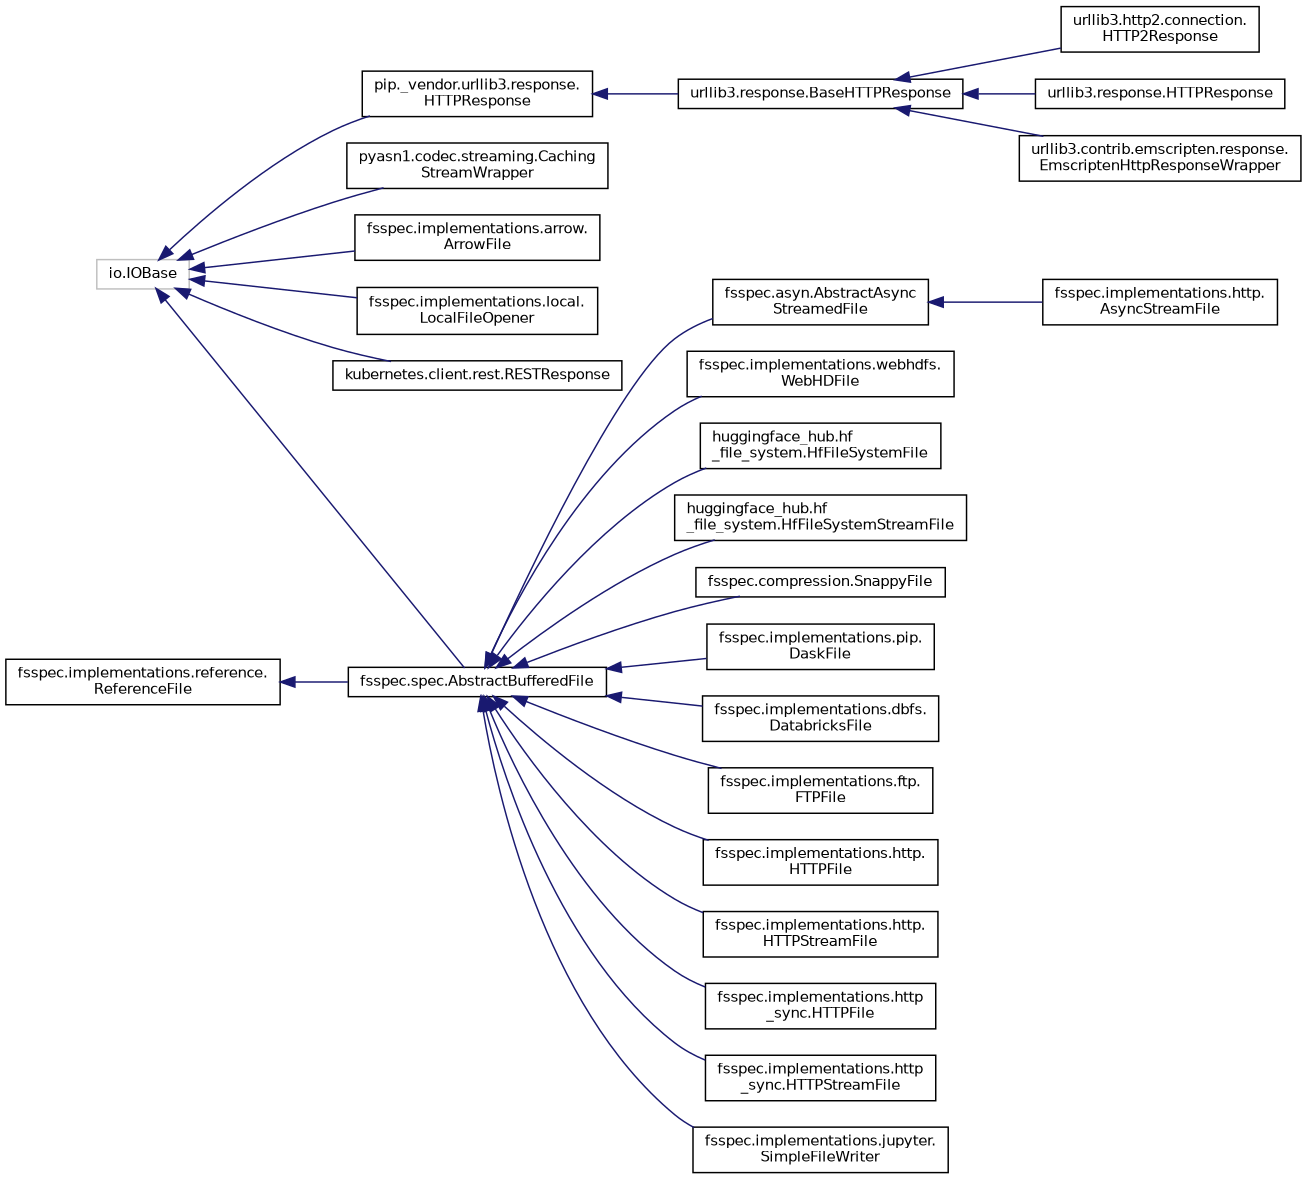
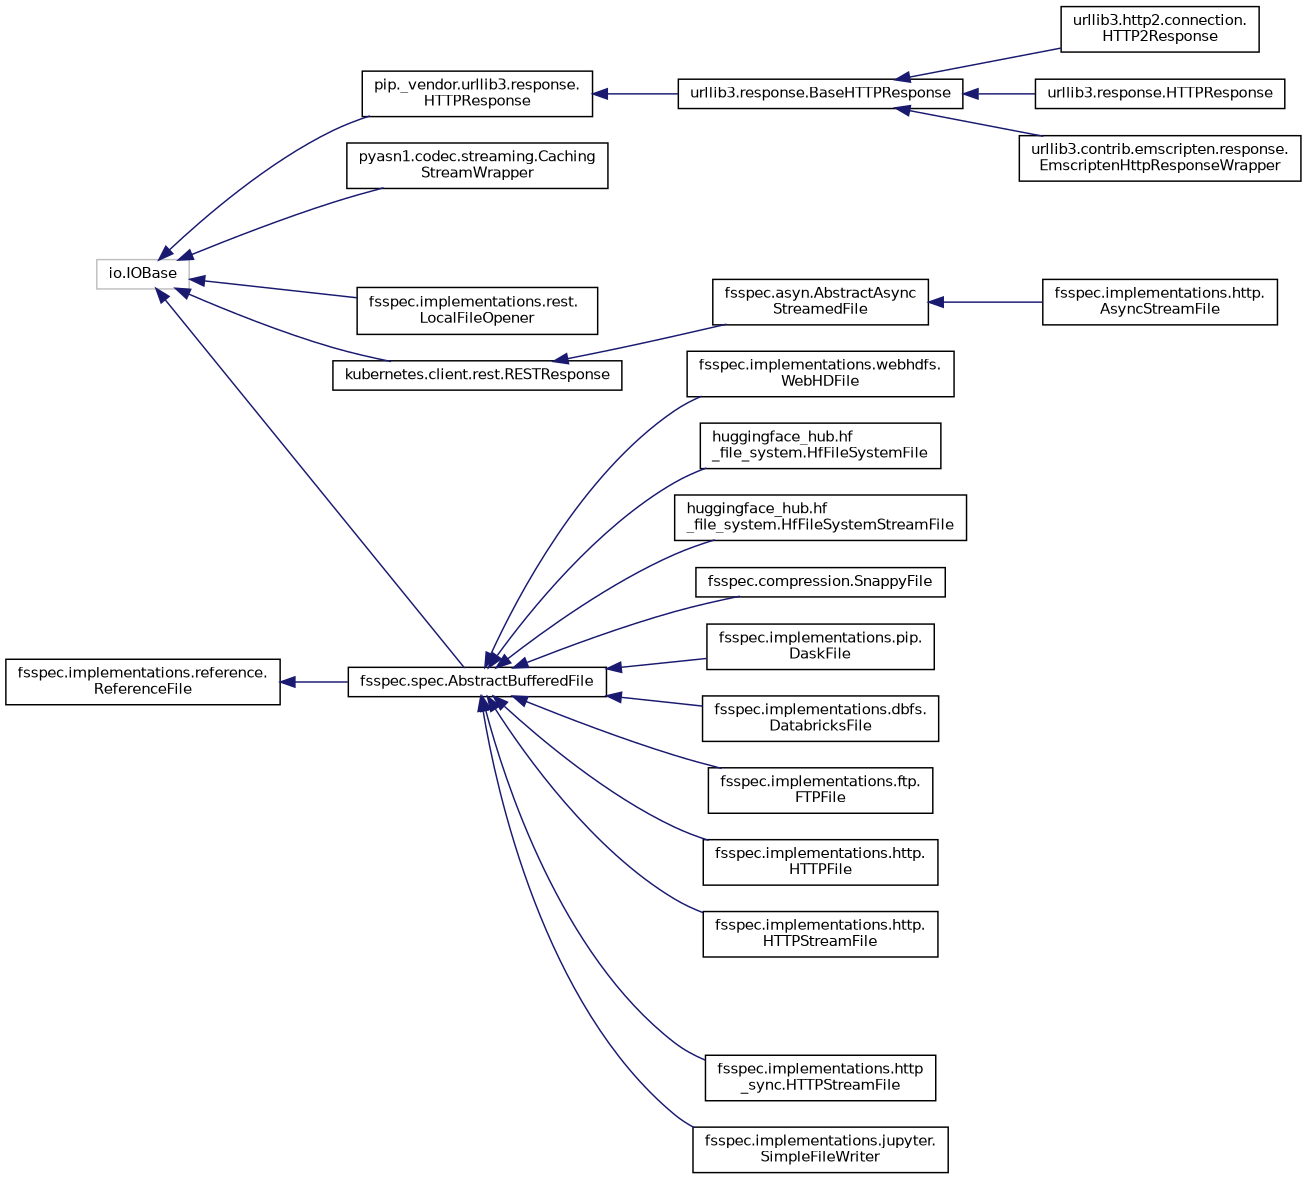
(477, 238) -> none
(477, 311) -> (477, 311)
(582, 471) -> (647, 342)
(821, 1006) -> none
